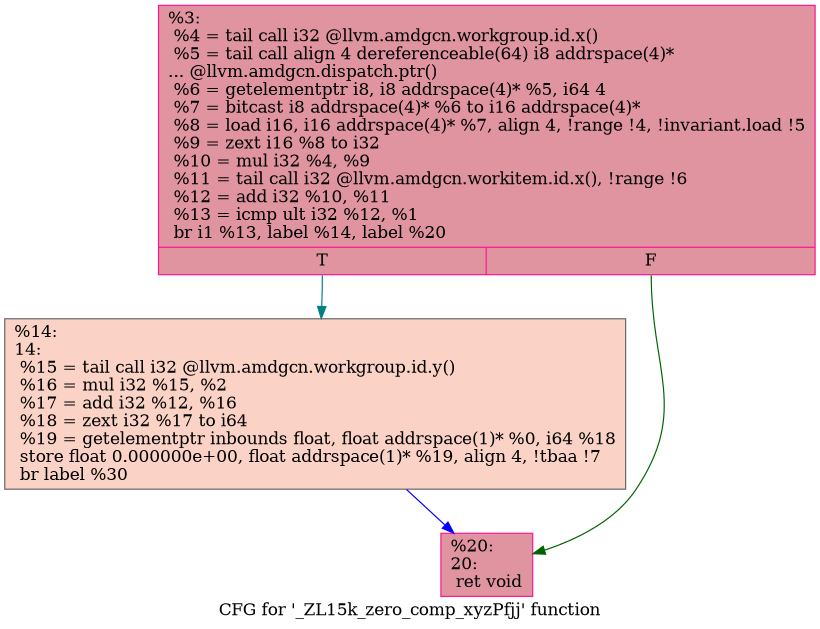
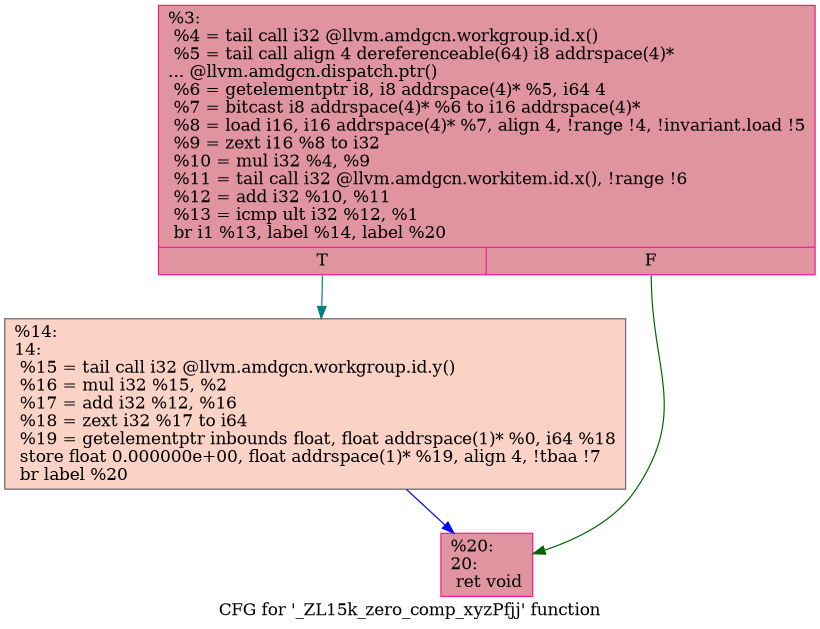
(72, 475) -> (72, 475)
